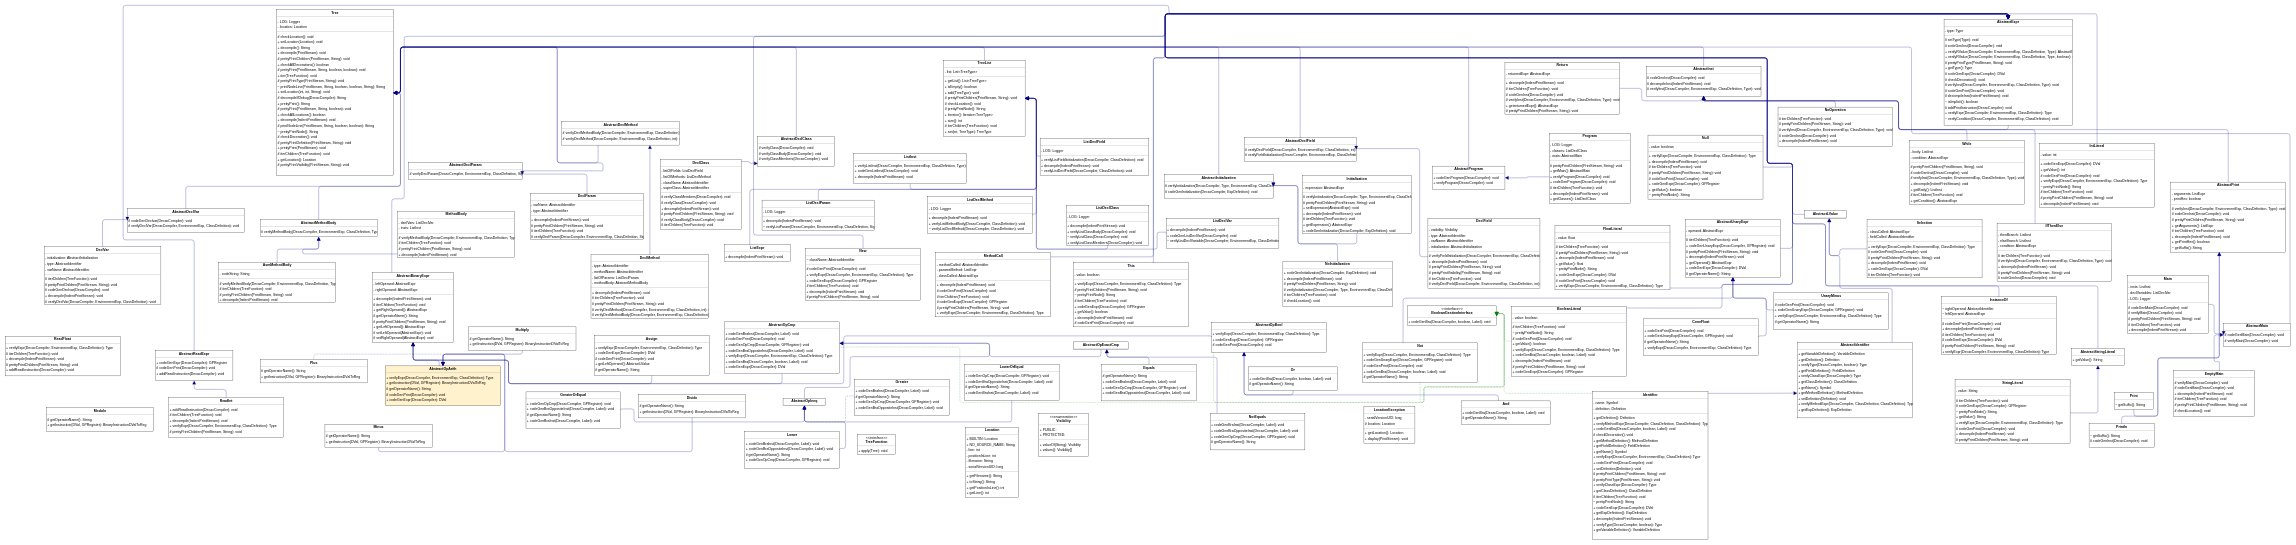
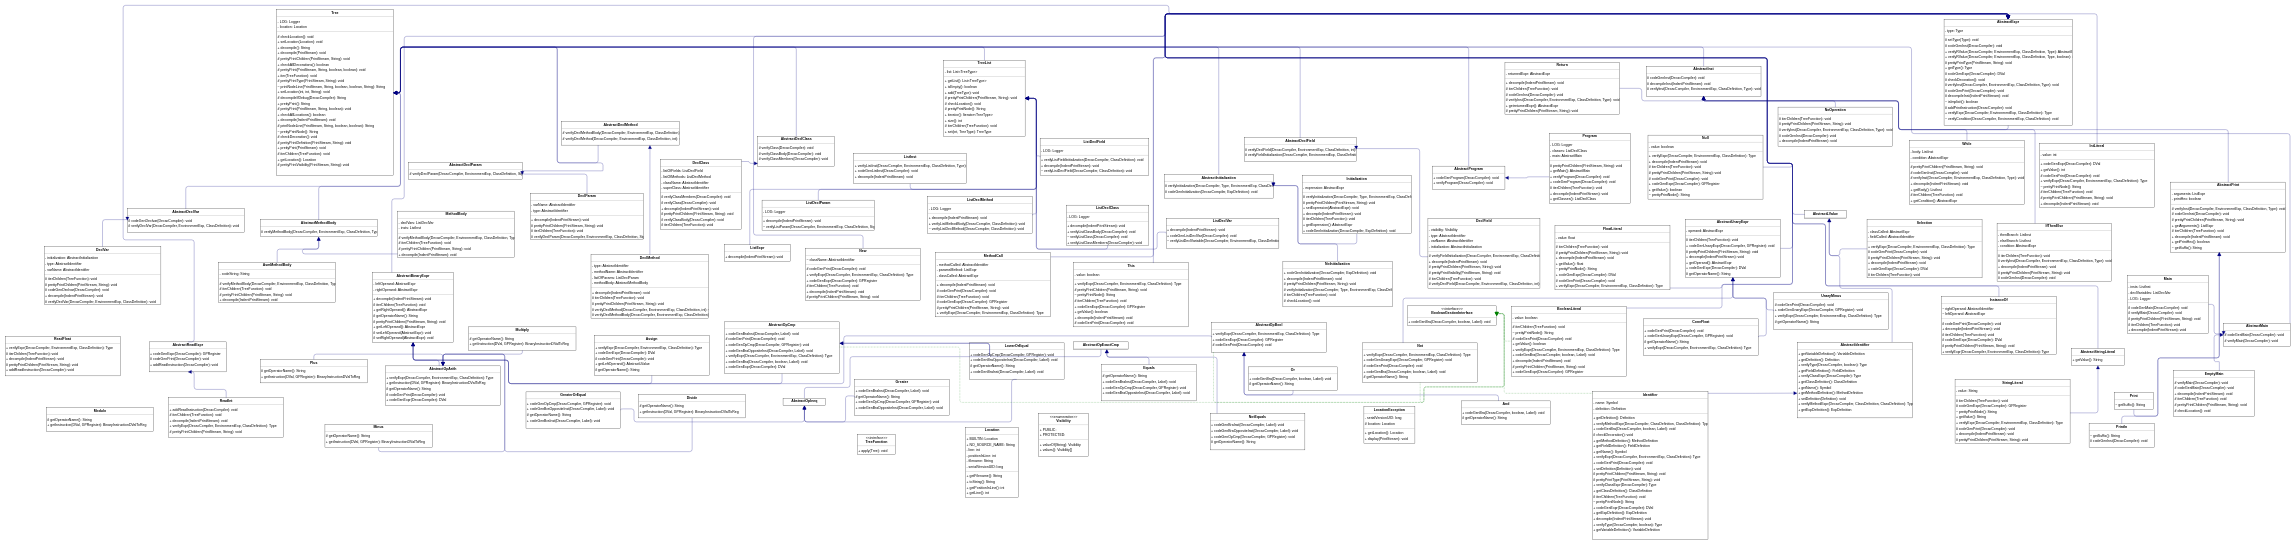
(314, 355) -> (314, 355)
(194, 365) -> (188, 357)
(1012, 382) -> (1017, 361)
(443, 386) -> (443, 386)
(845, 399) -> (845, 399)
(845, 445) -> none
(792, 450) -> none
